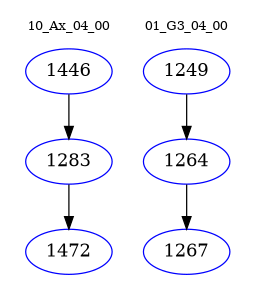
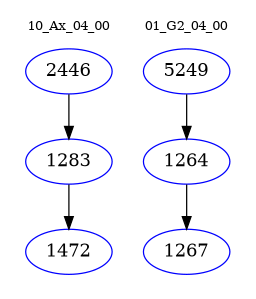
(187, 27) -> (187, 27)
(69, 71) -> (69, 71)
(187, 71) -> (187, 71)
